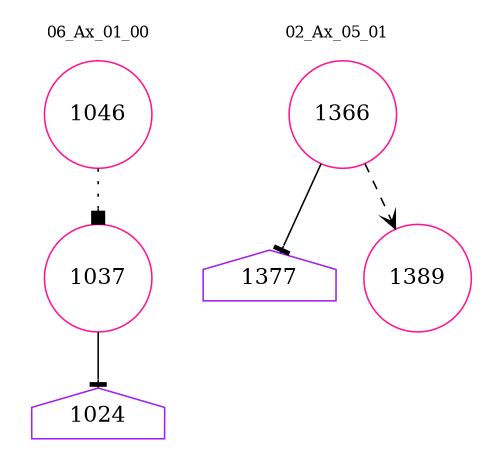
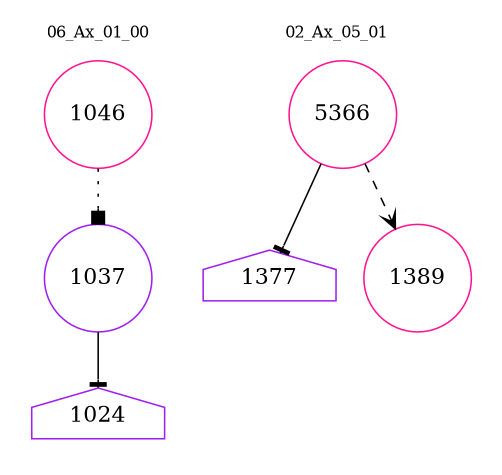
(343, 115) -> (343, 115)
(98, 278) -> (98, 278)
